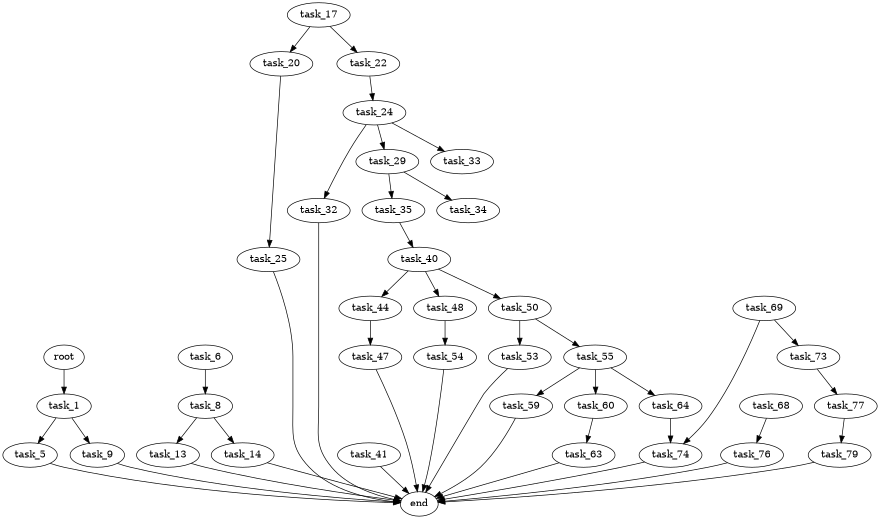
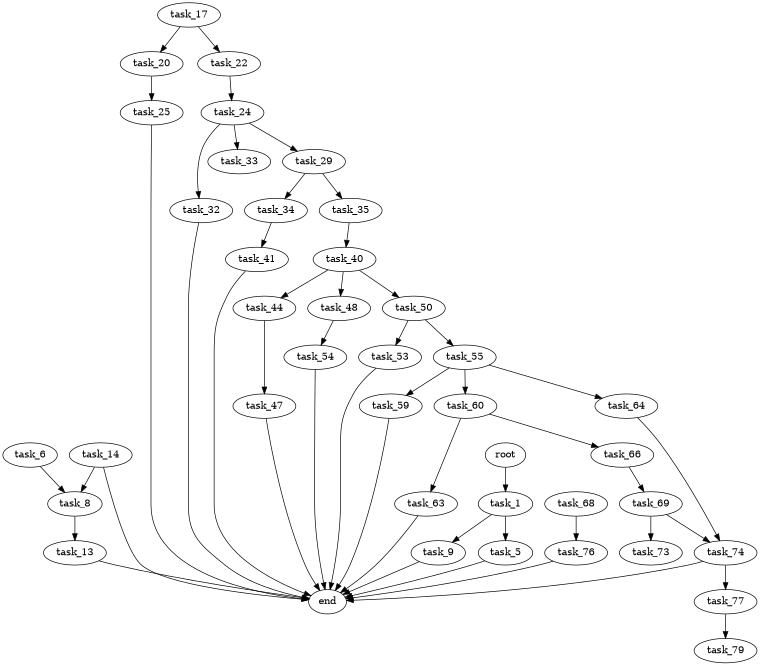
none -> (268, 232)
(825, 379) -> (726, 574)
(222, 428) -> (89, 476)
none -> (622, 455)
(630, 487) -> none
